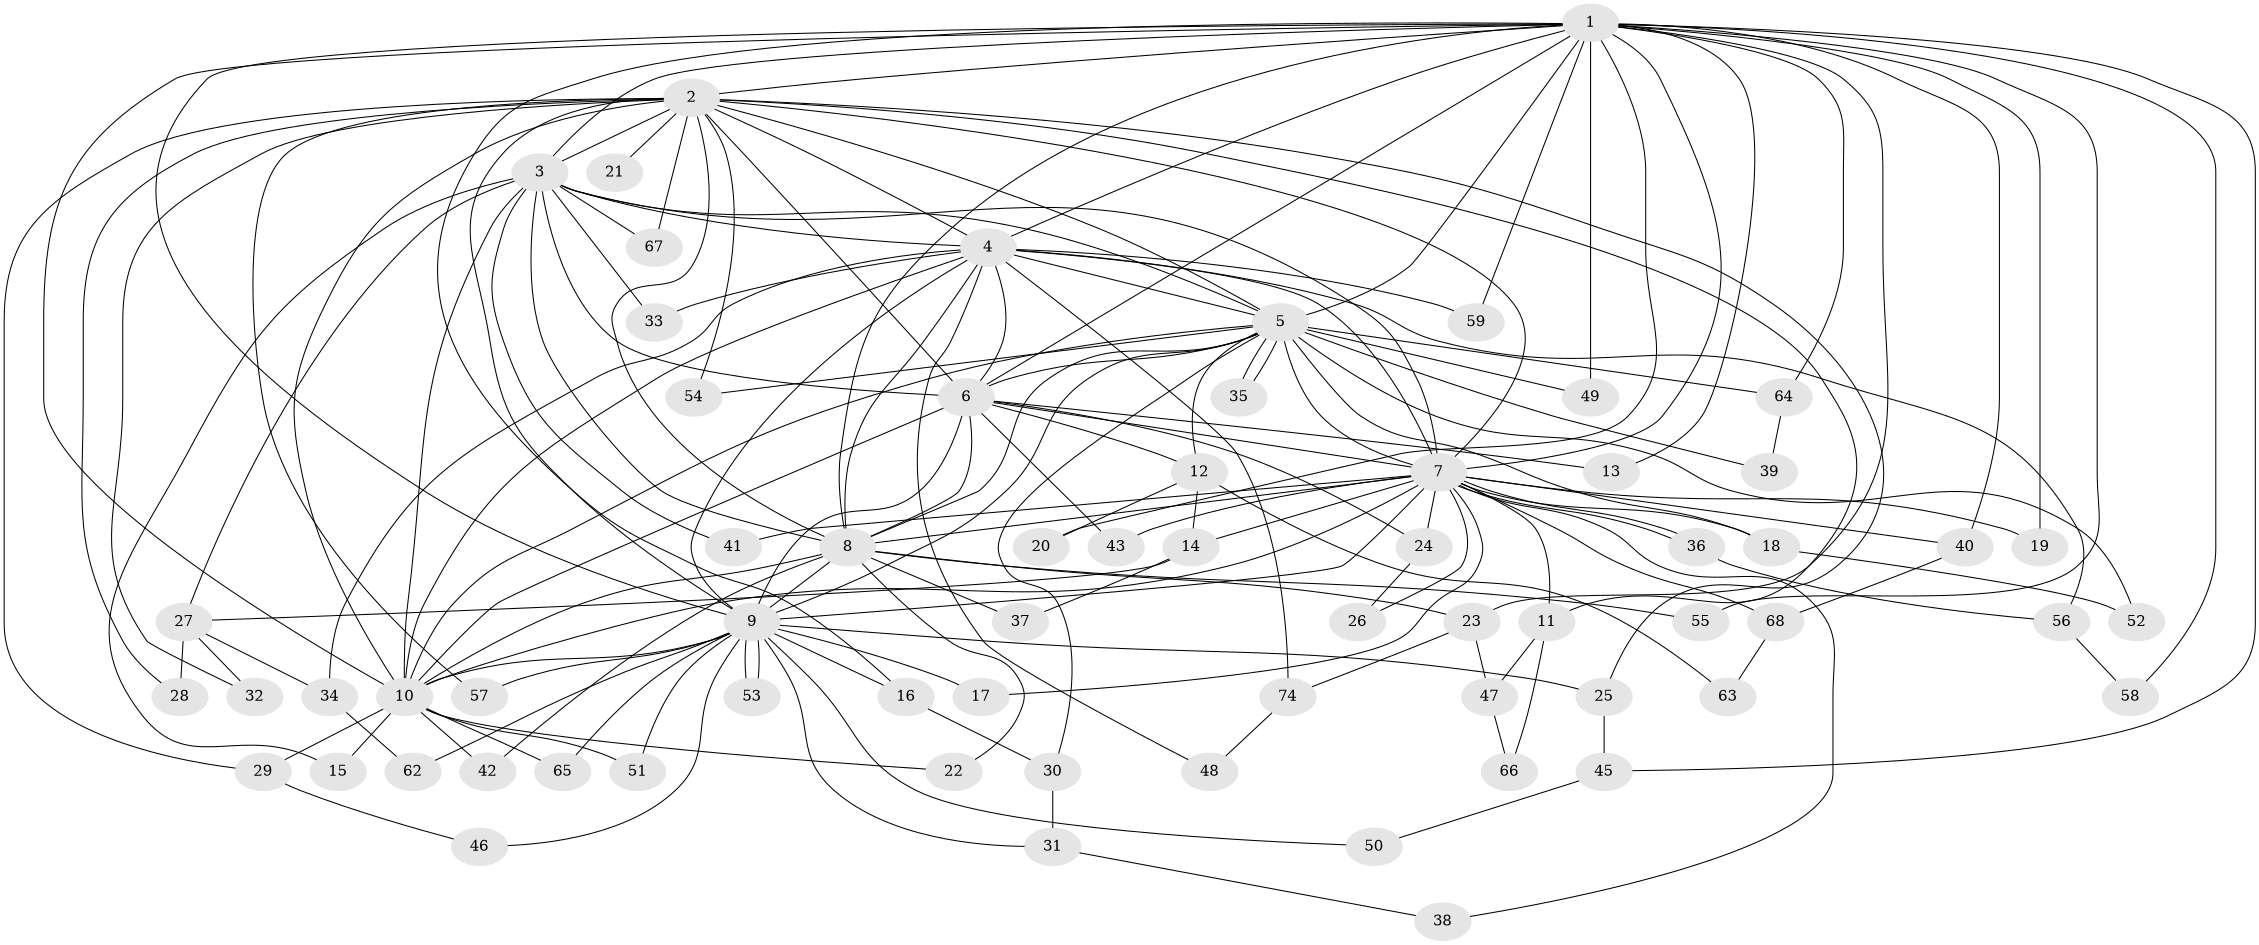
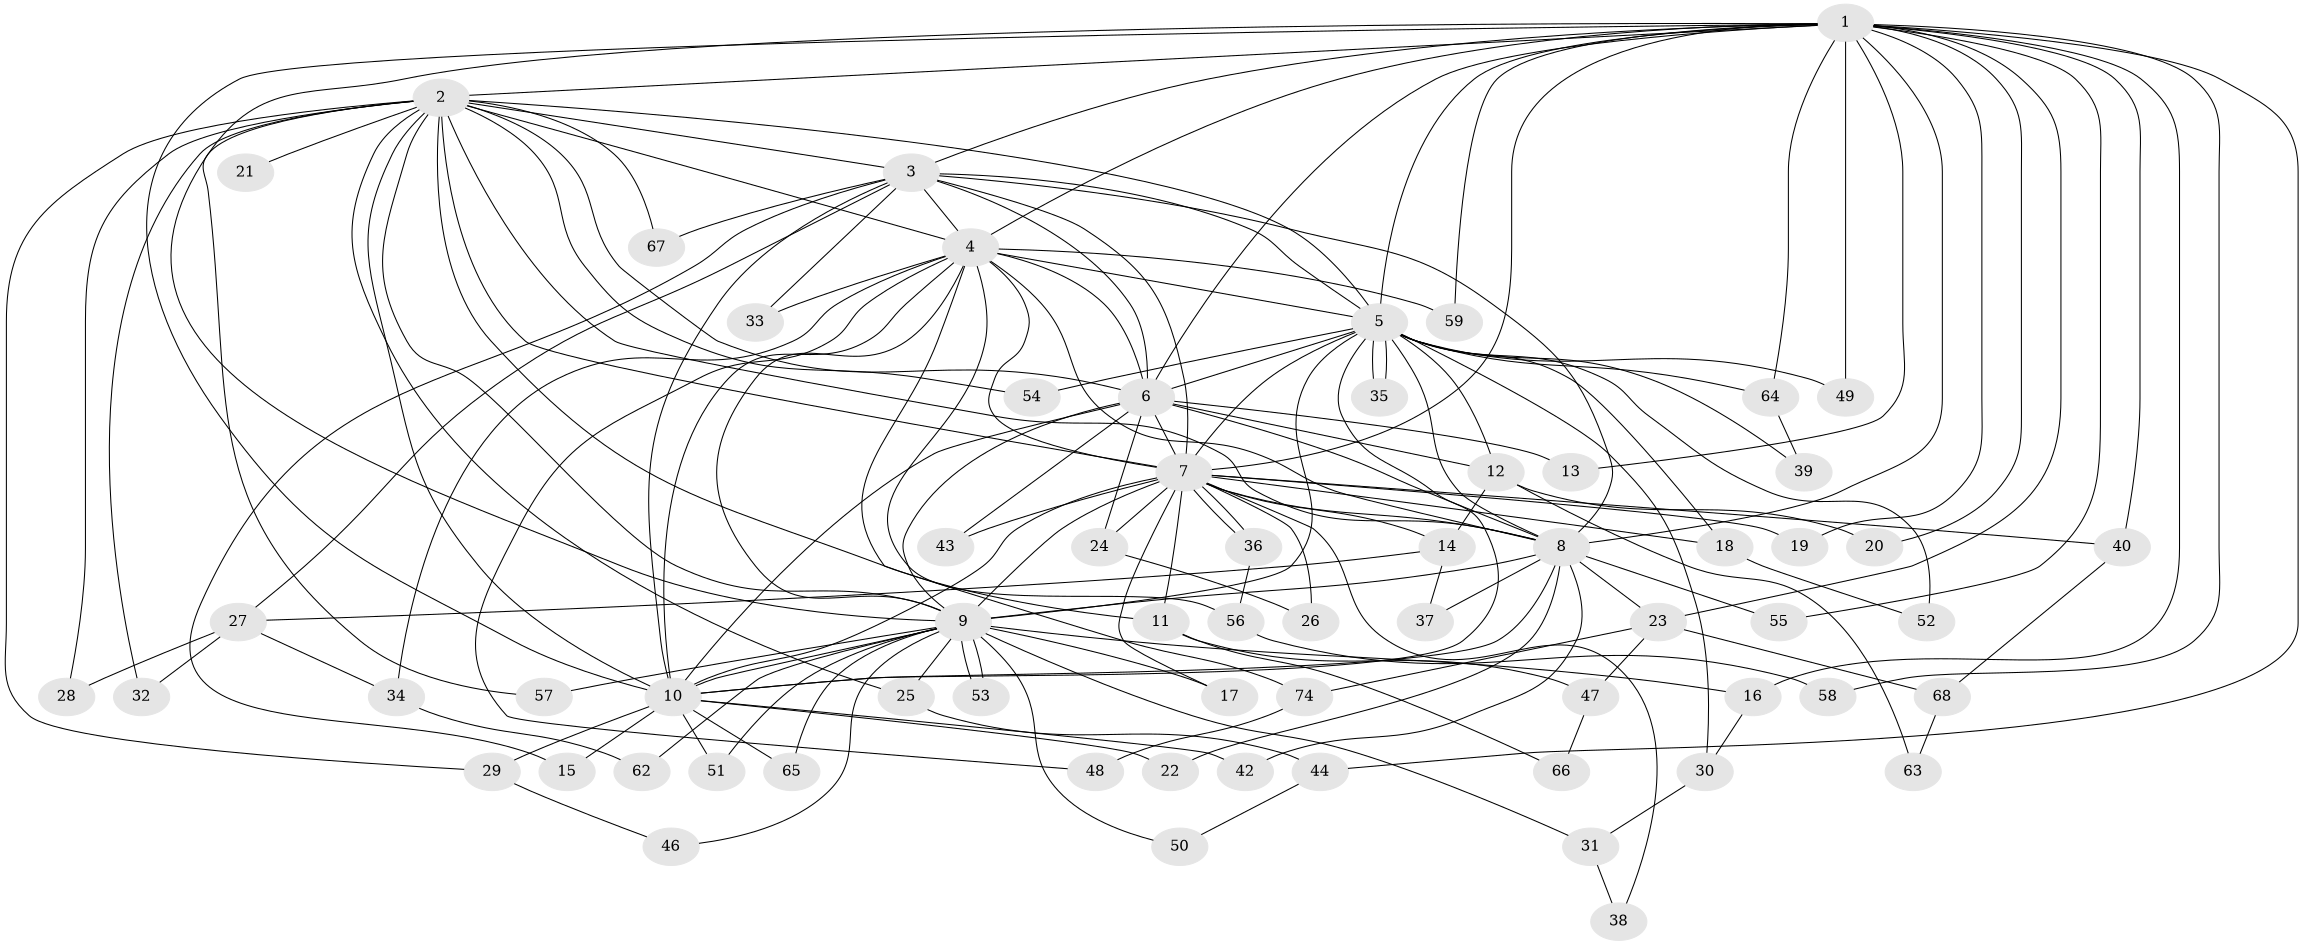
(733, 547) -> none
(1604, 556) -> (1800, 660)
(1604, 772) -> (1320, 772)
